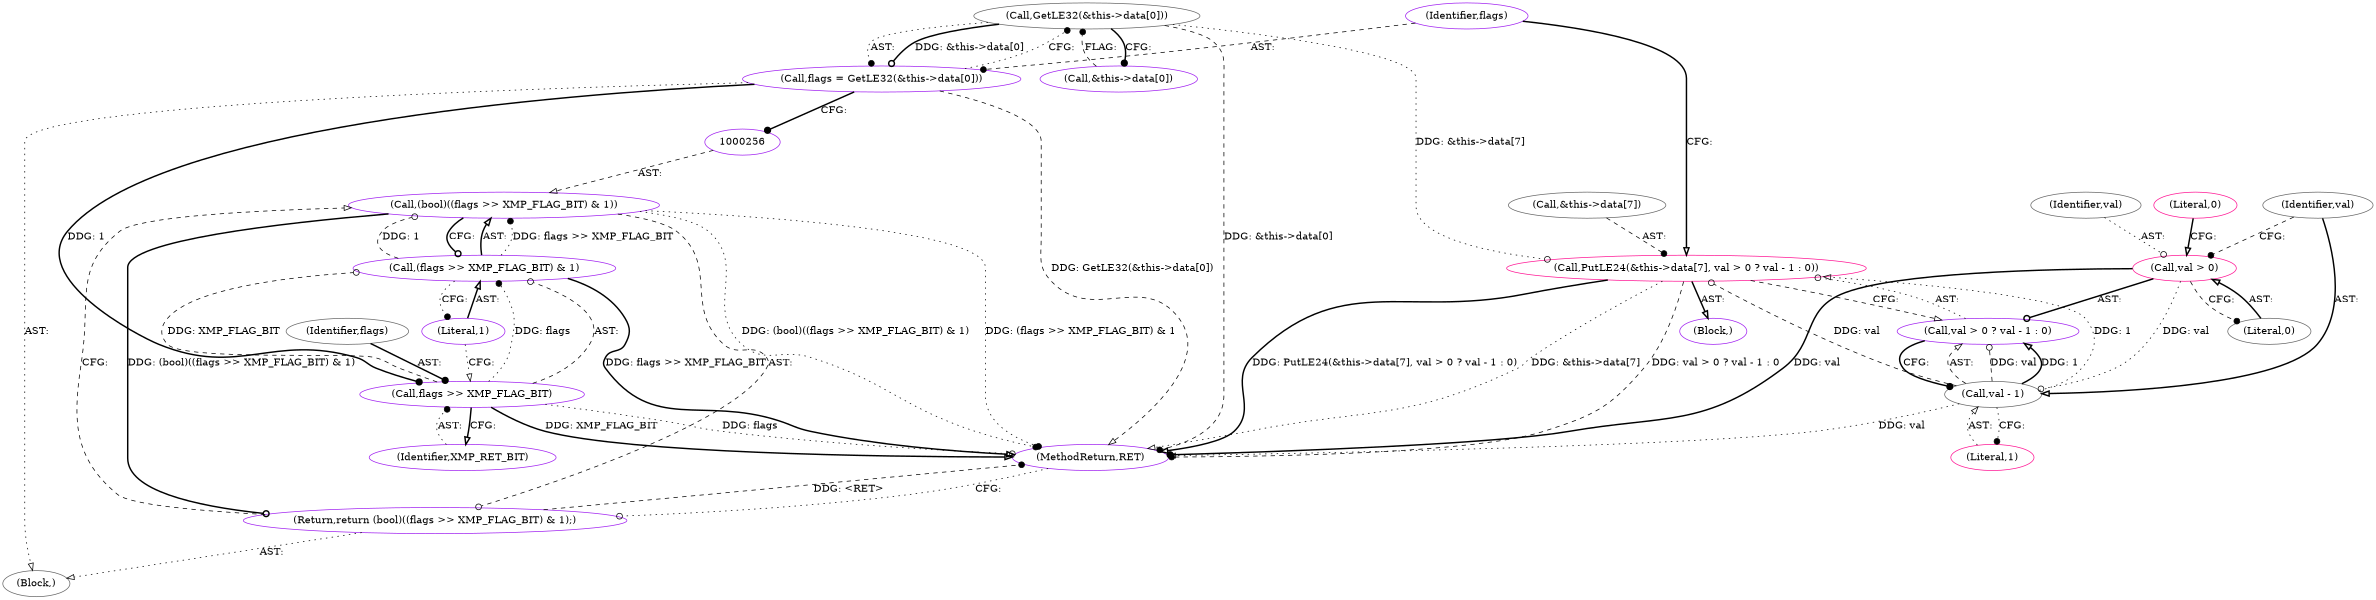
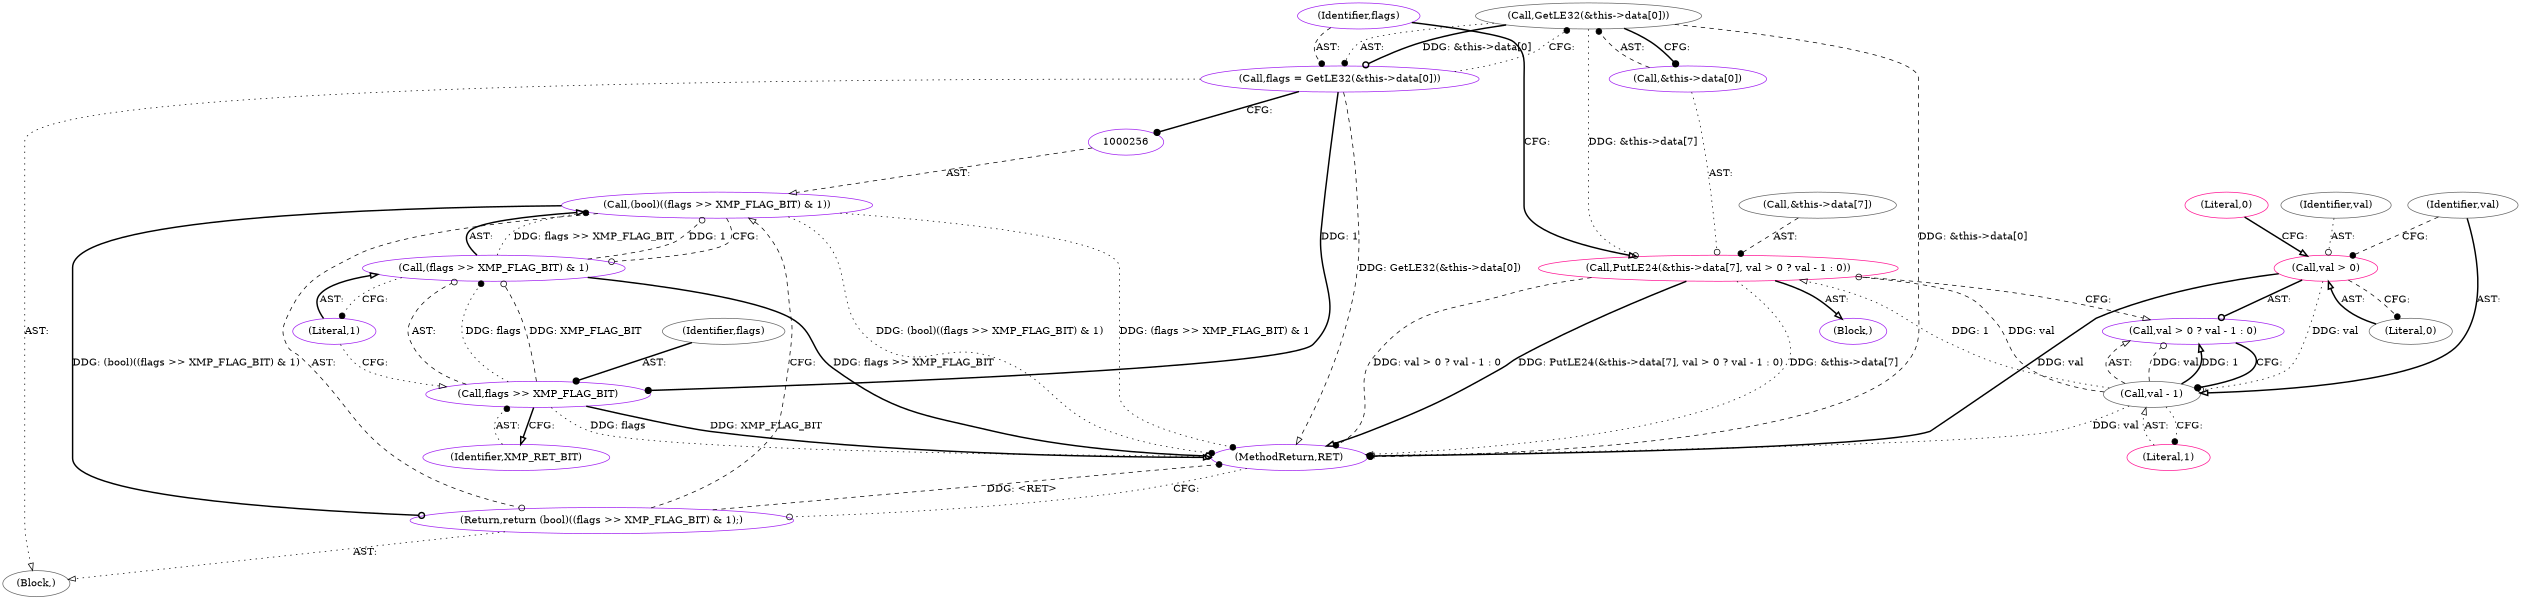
(1102, 47) -> (1634, 47)
(448, 233) -> (685, 254)
(1895, 292) -> (1708, 170)
(734, 412) -> (881, 398)
